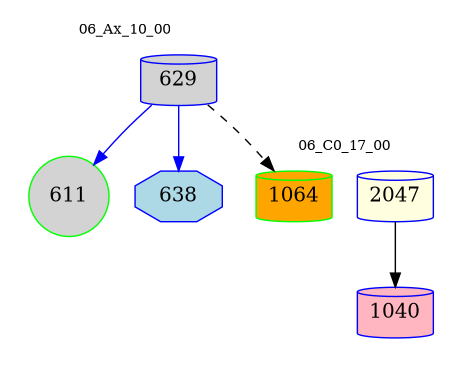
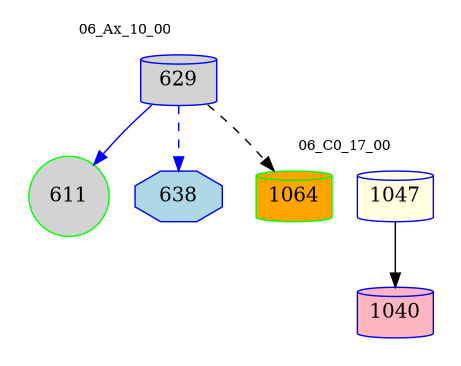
(179, 131) -> (179, 131)
(395, 196) -> (395, 196)
